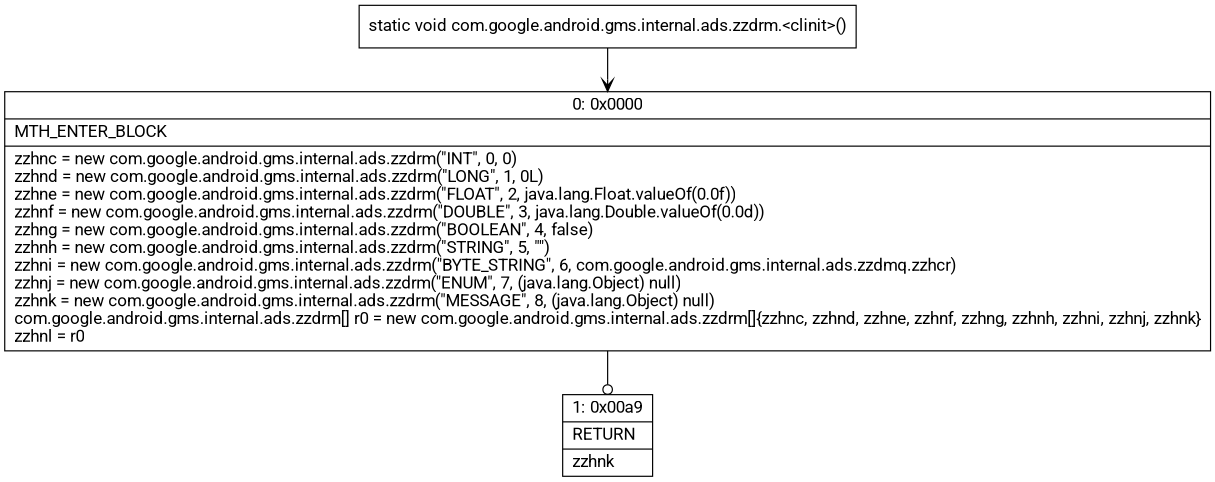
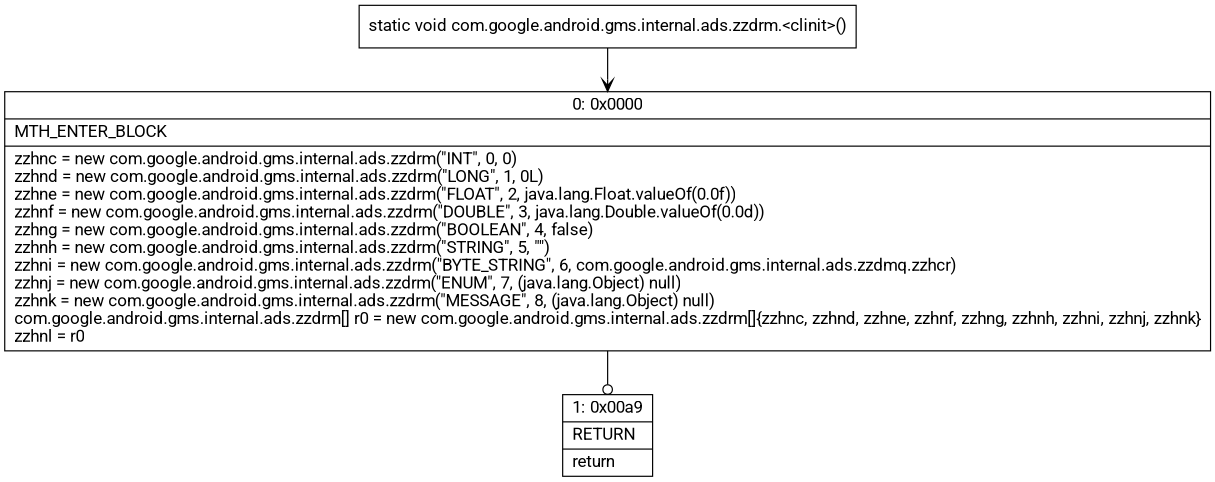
(593, 462) -> (594, 462)
